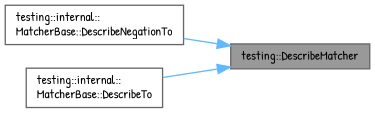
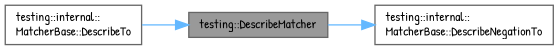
(200, 41) -> (345, 25)
